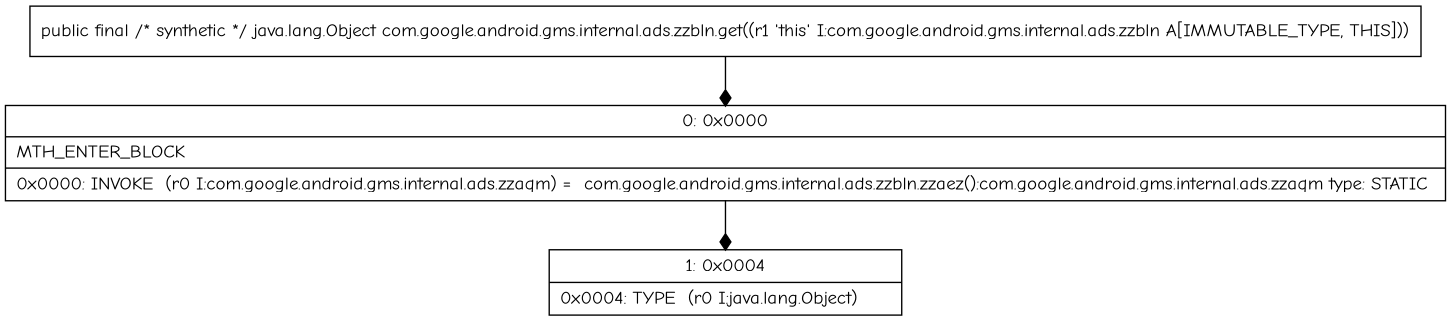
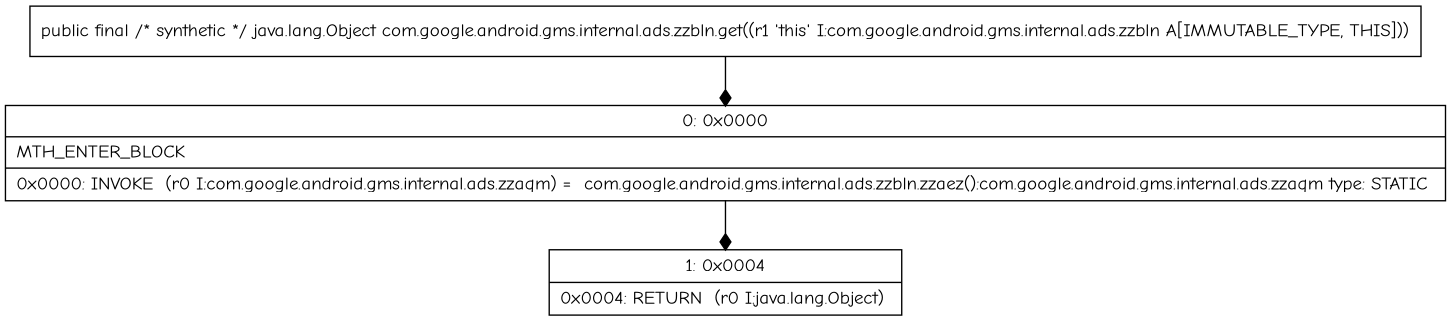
(712, 298) -> (725, 298)
